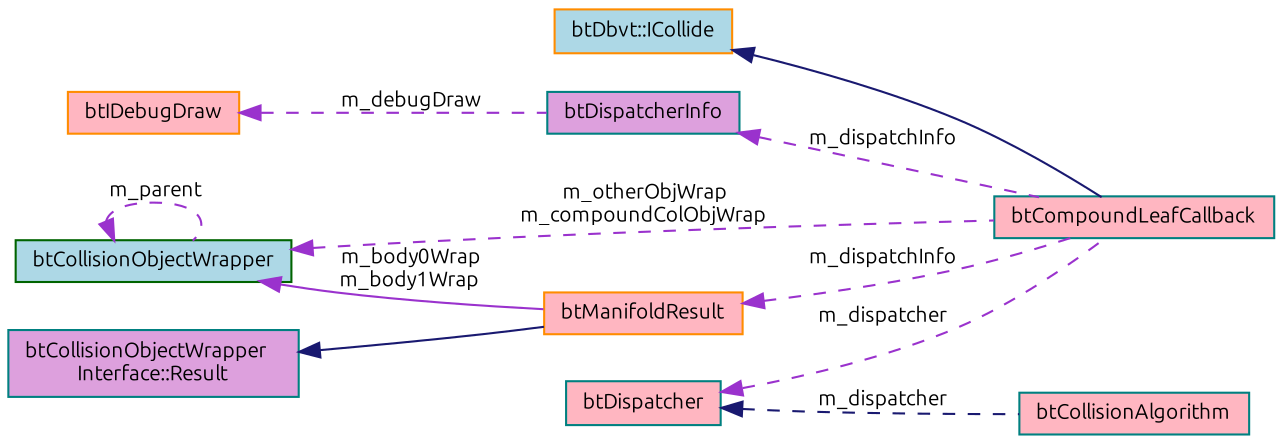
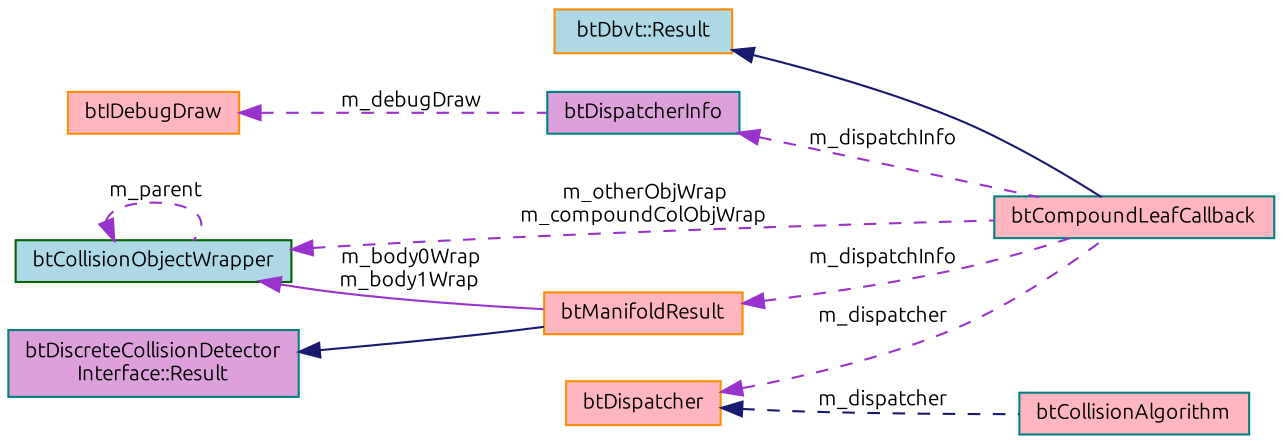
(643, 31) -> (643, 31)
(154, 363) -> (154, 363)
(643, 403) -> (643, 403)
